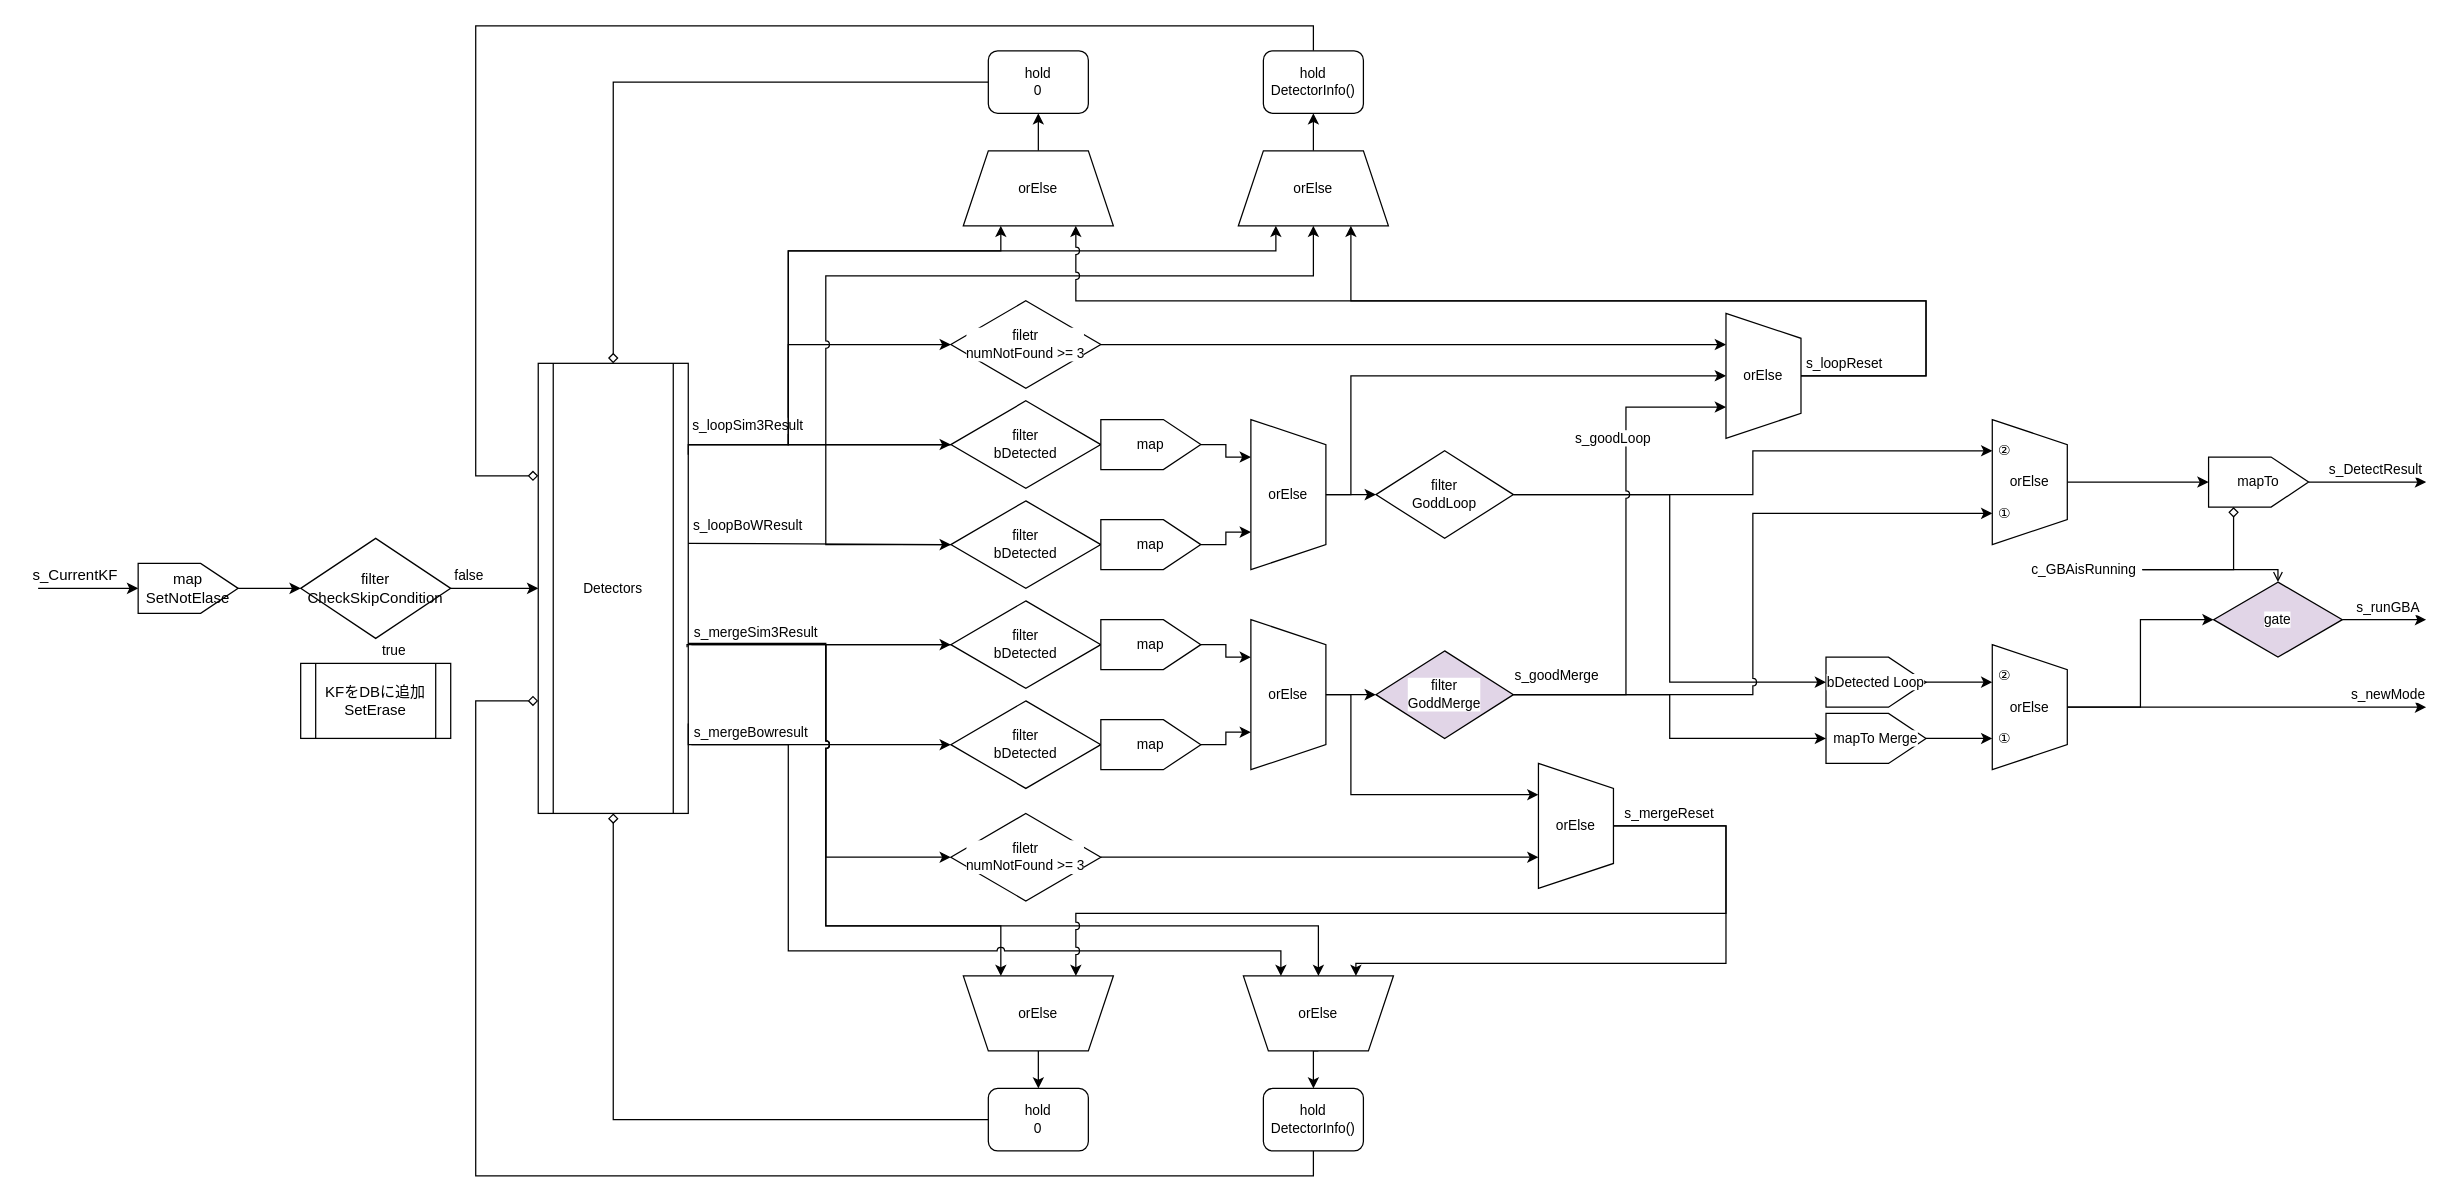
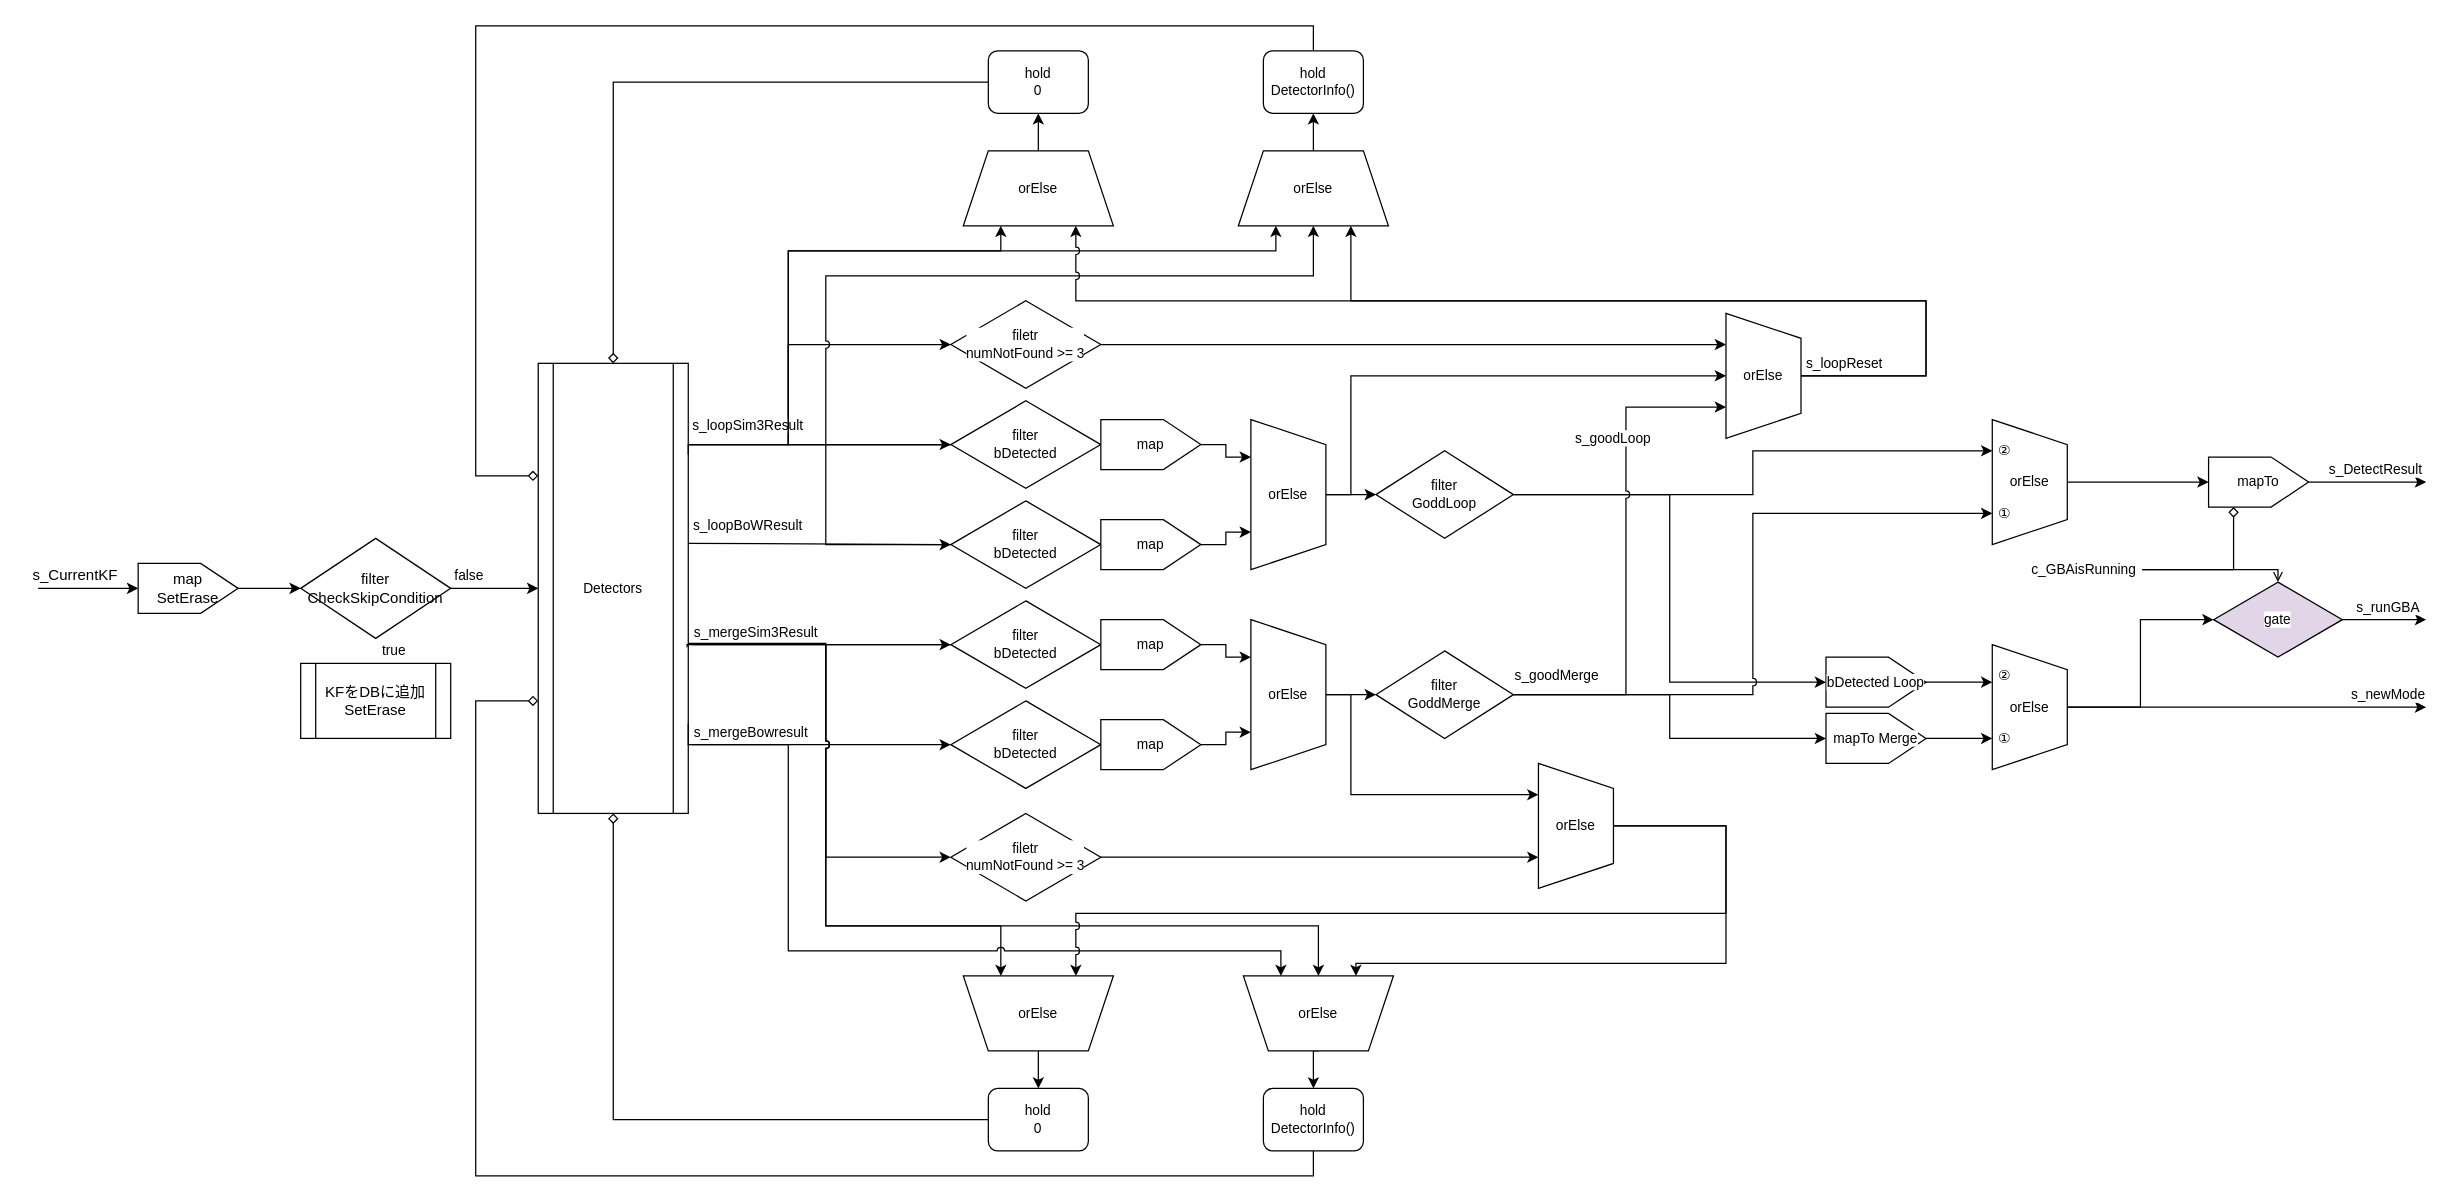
(188, 588) -> (188, 588)
(1444, 694) -> (1444, 694)
(1669, 813) -> none
